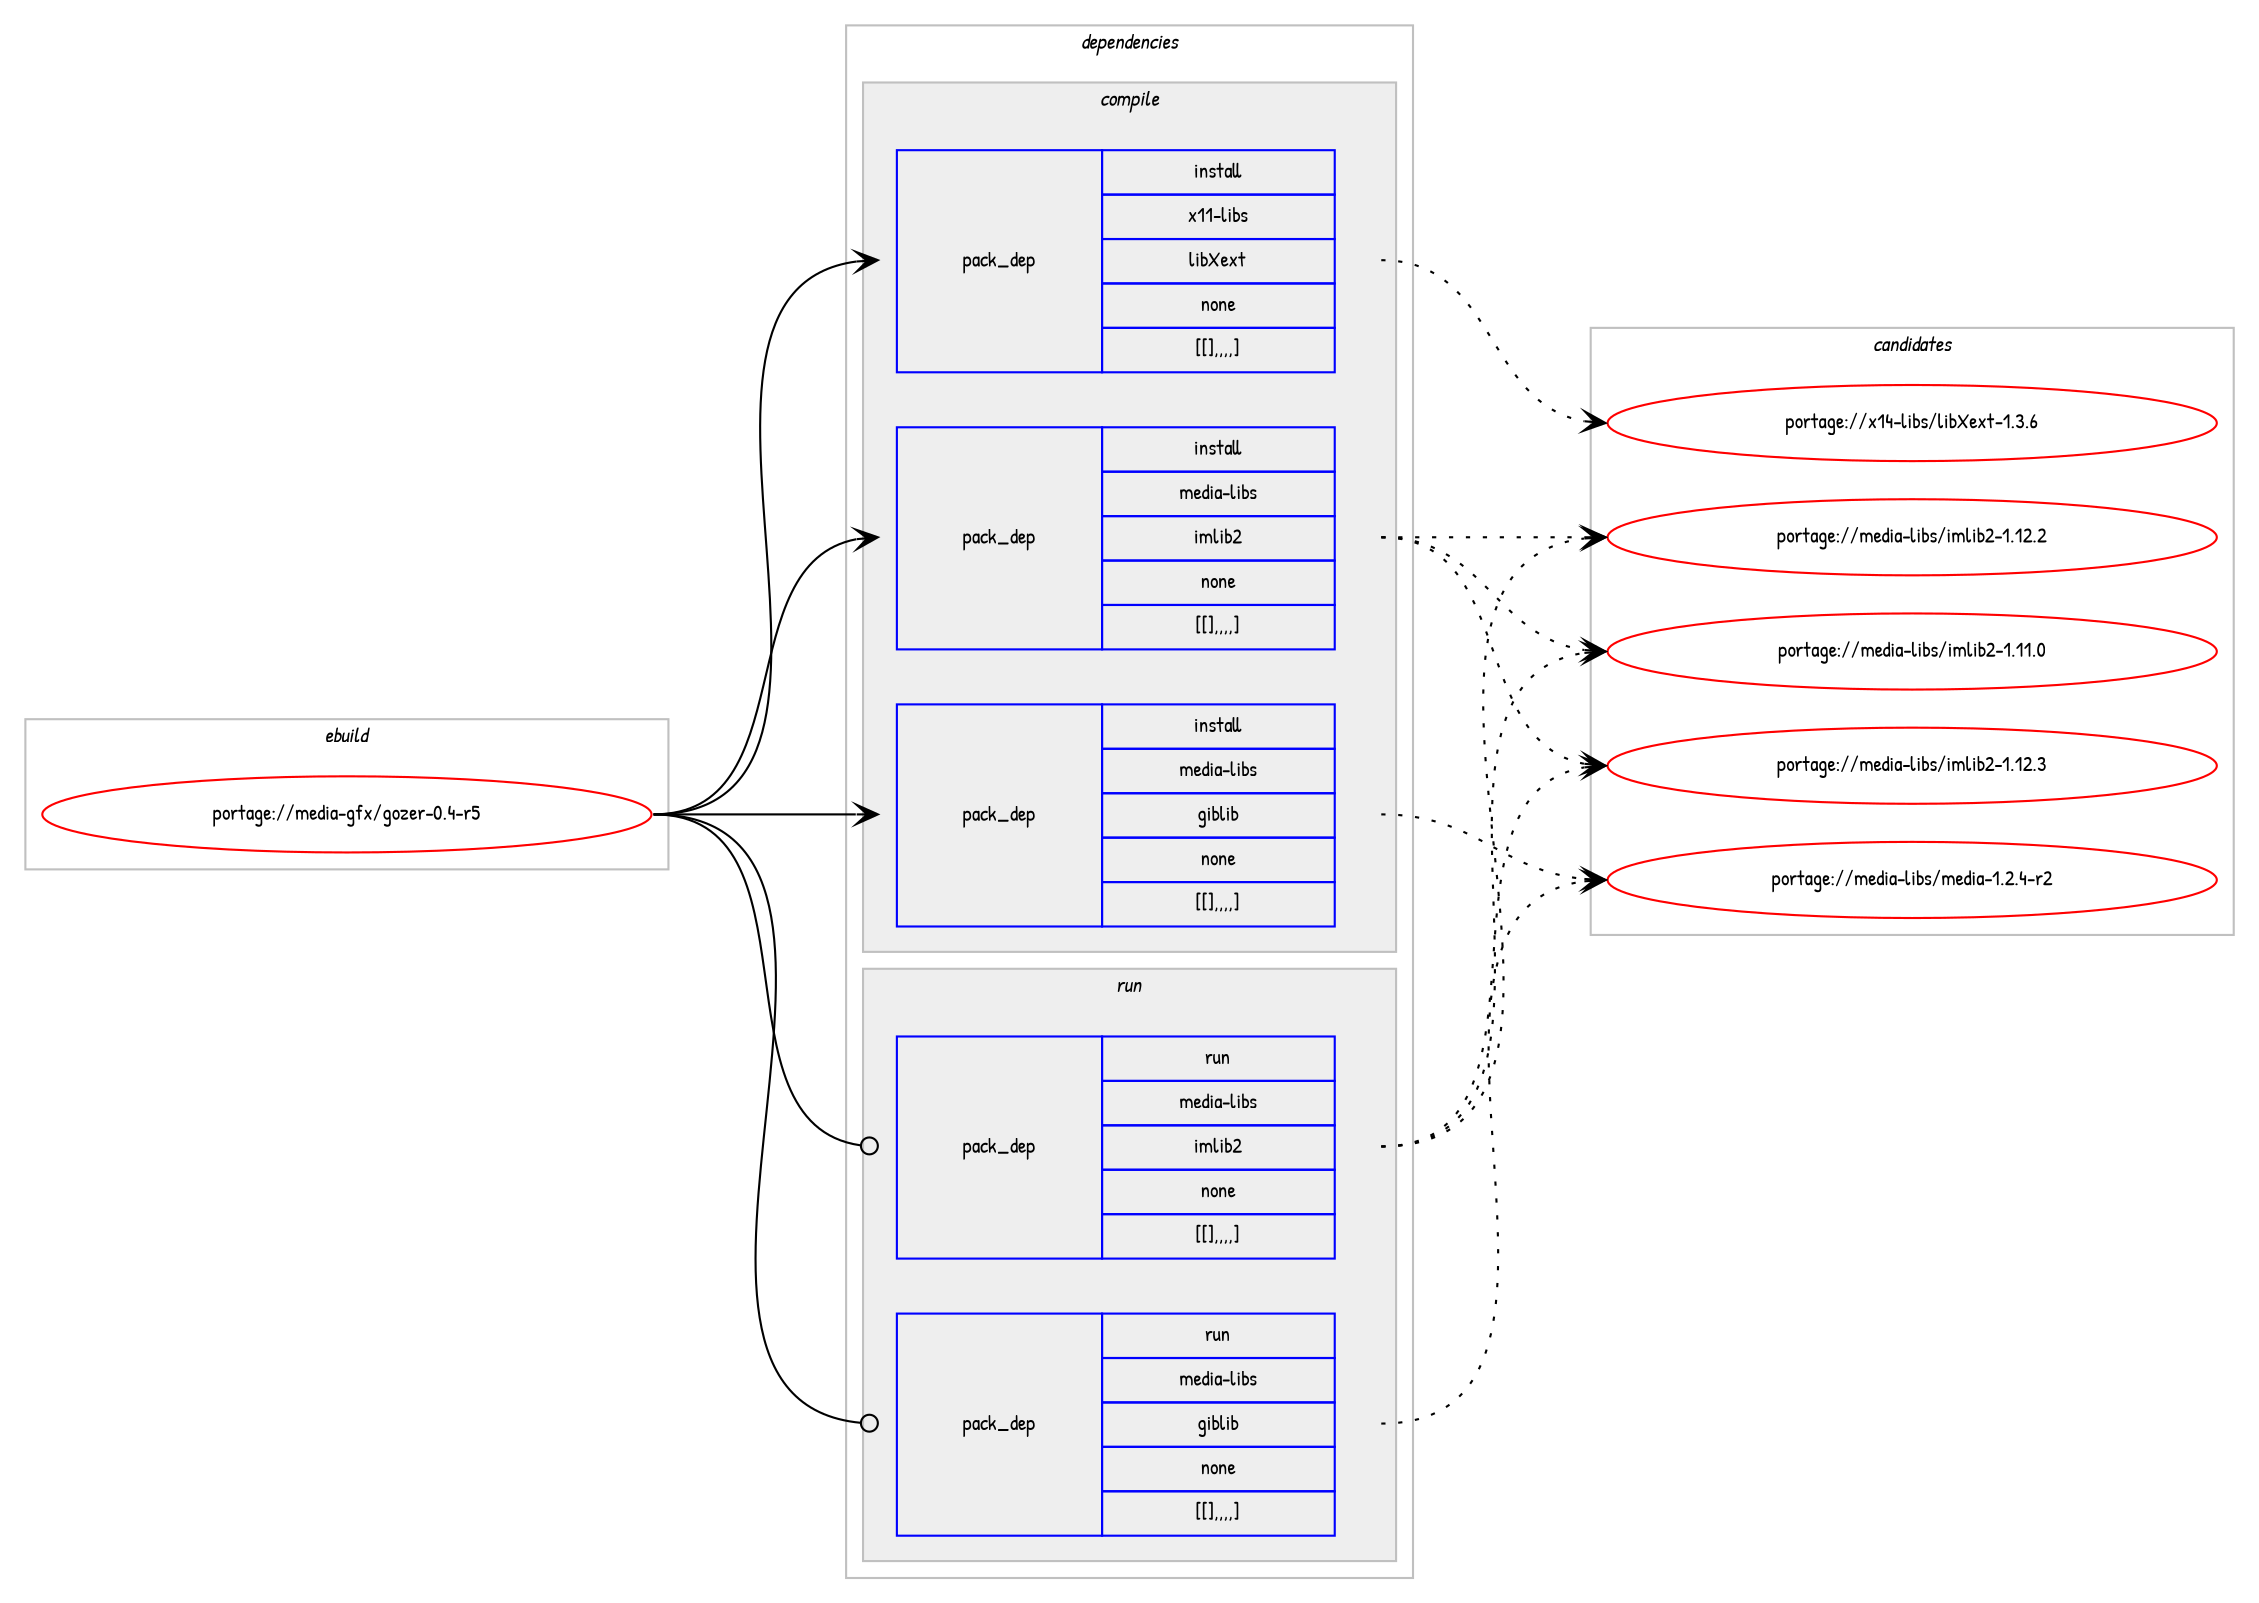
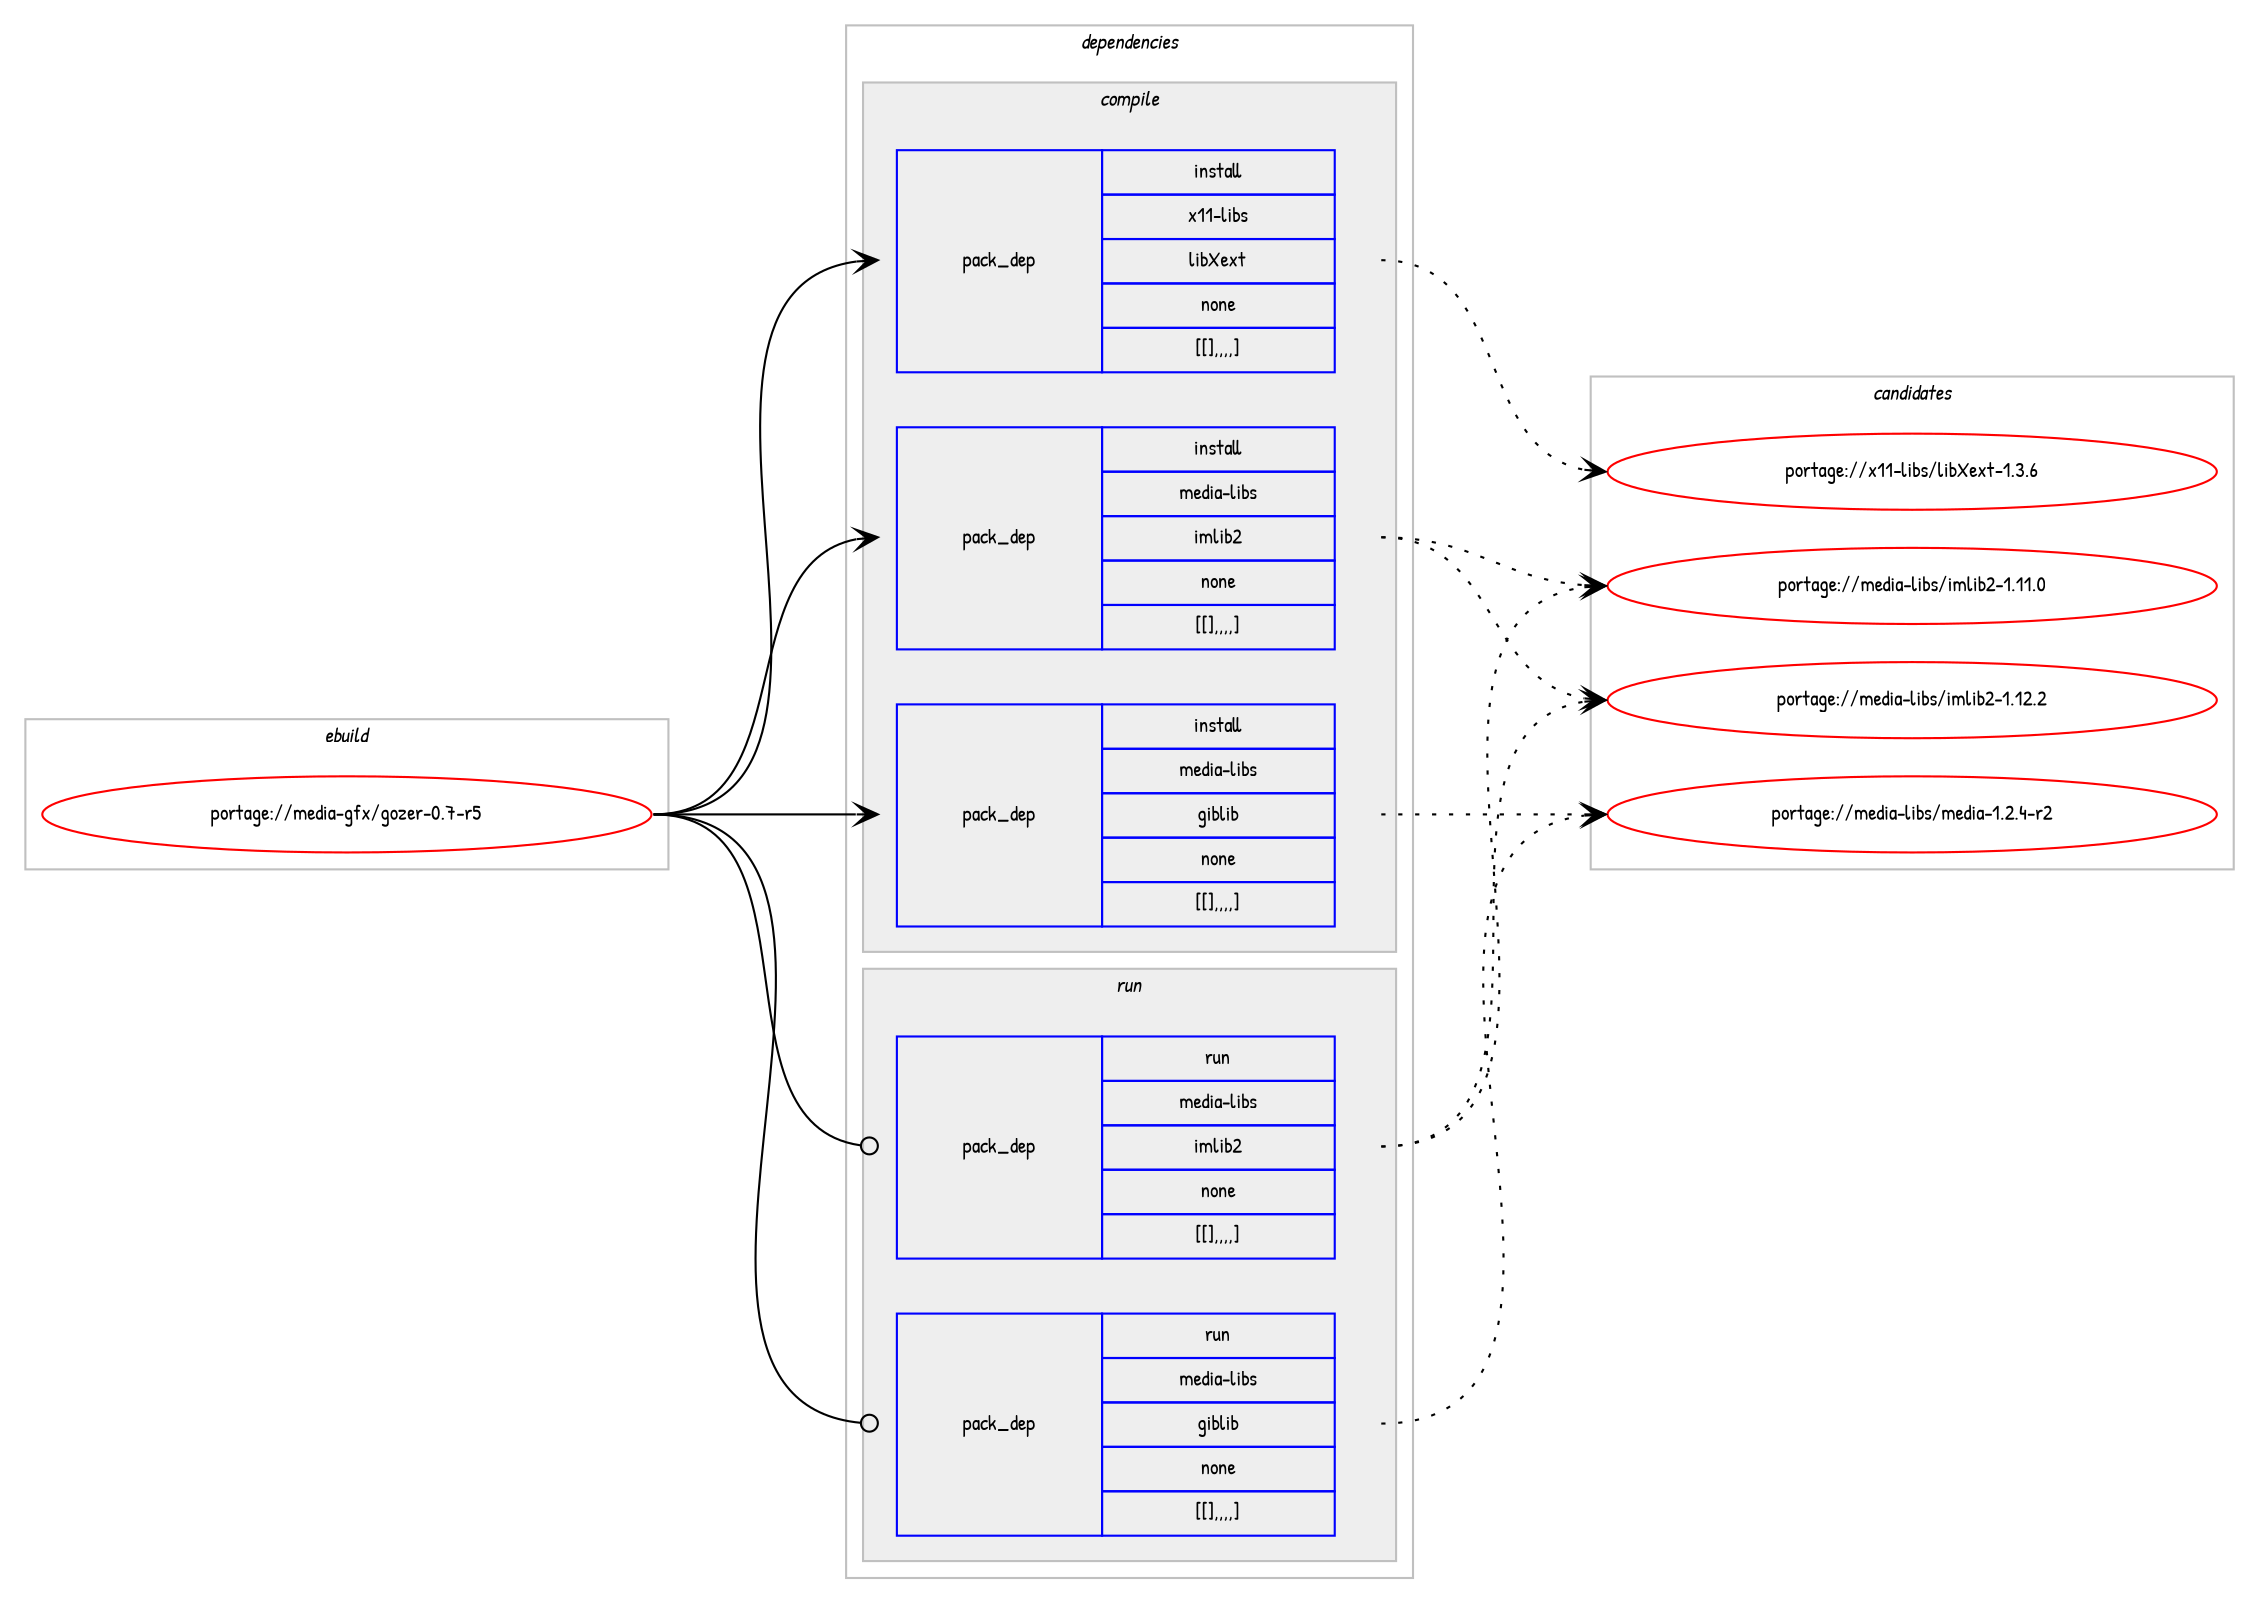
(1912, 423) -> (1912, 472)
(1912, 766) -> none
(347, 814) -> (347, 814)
